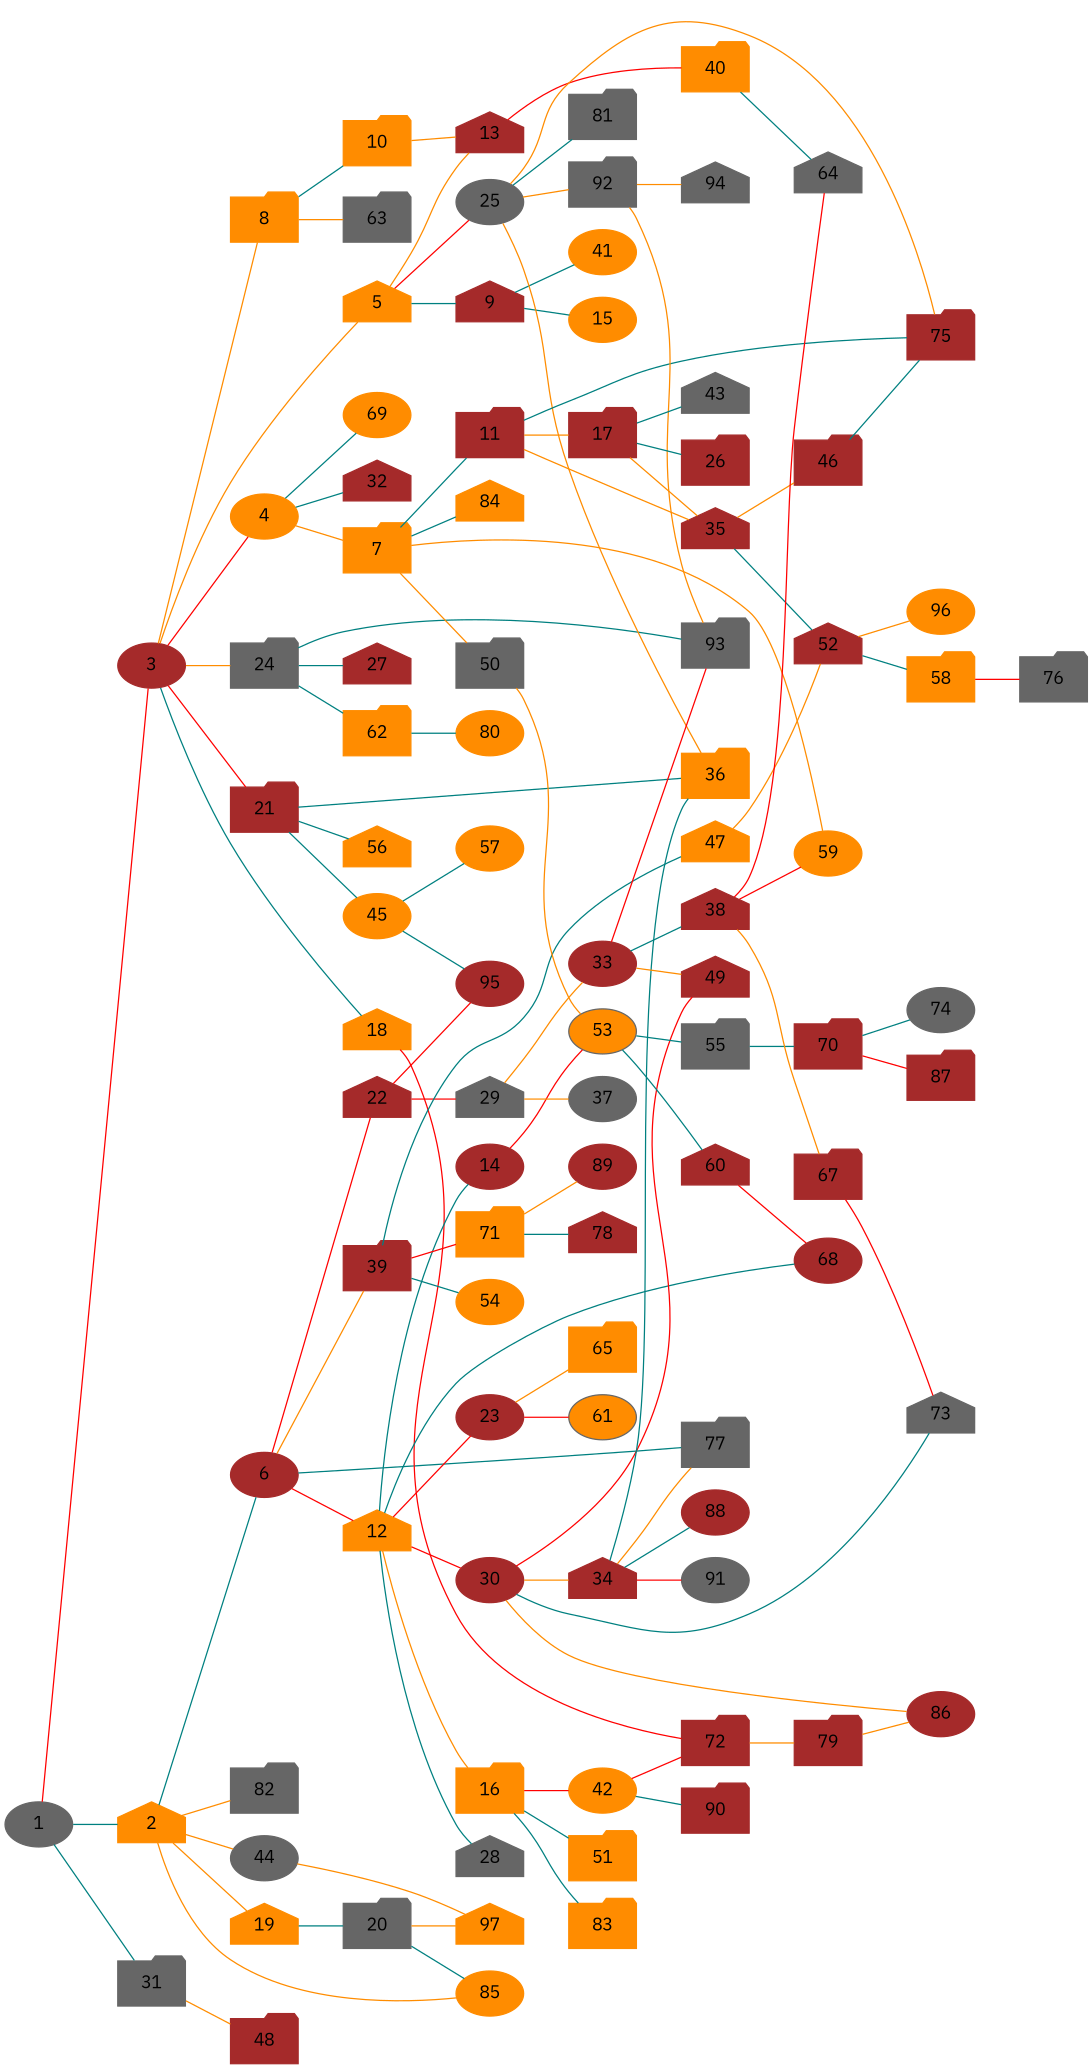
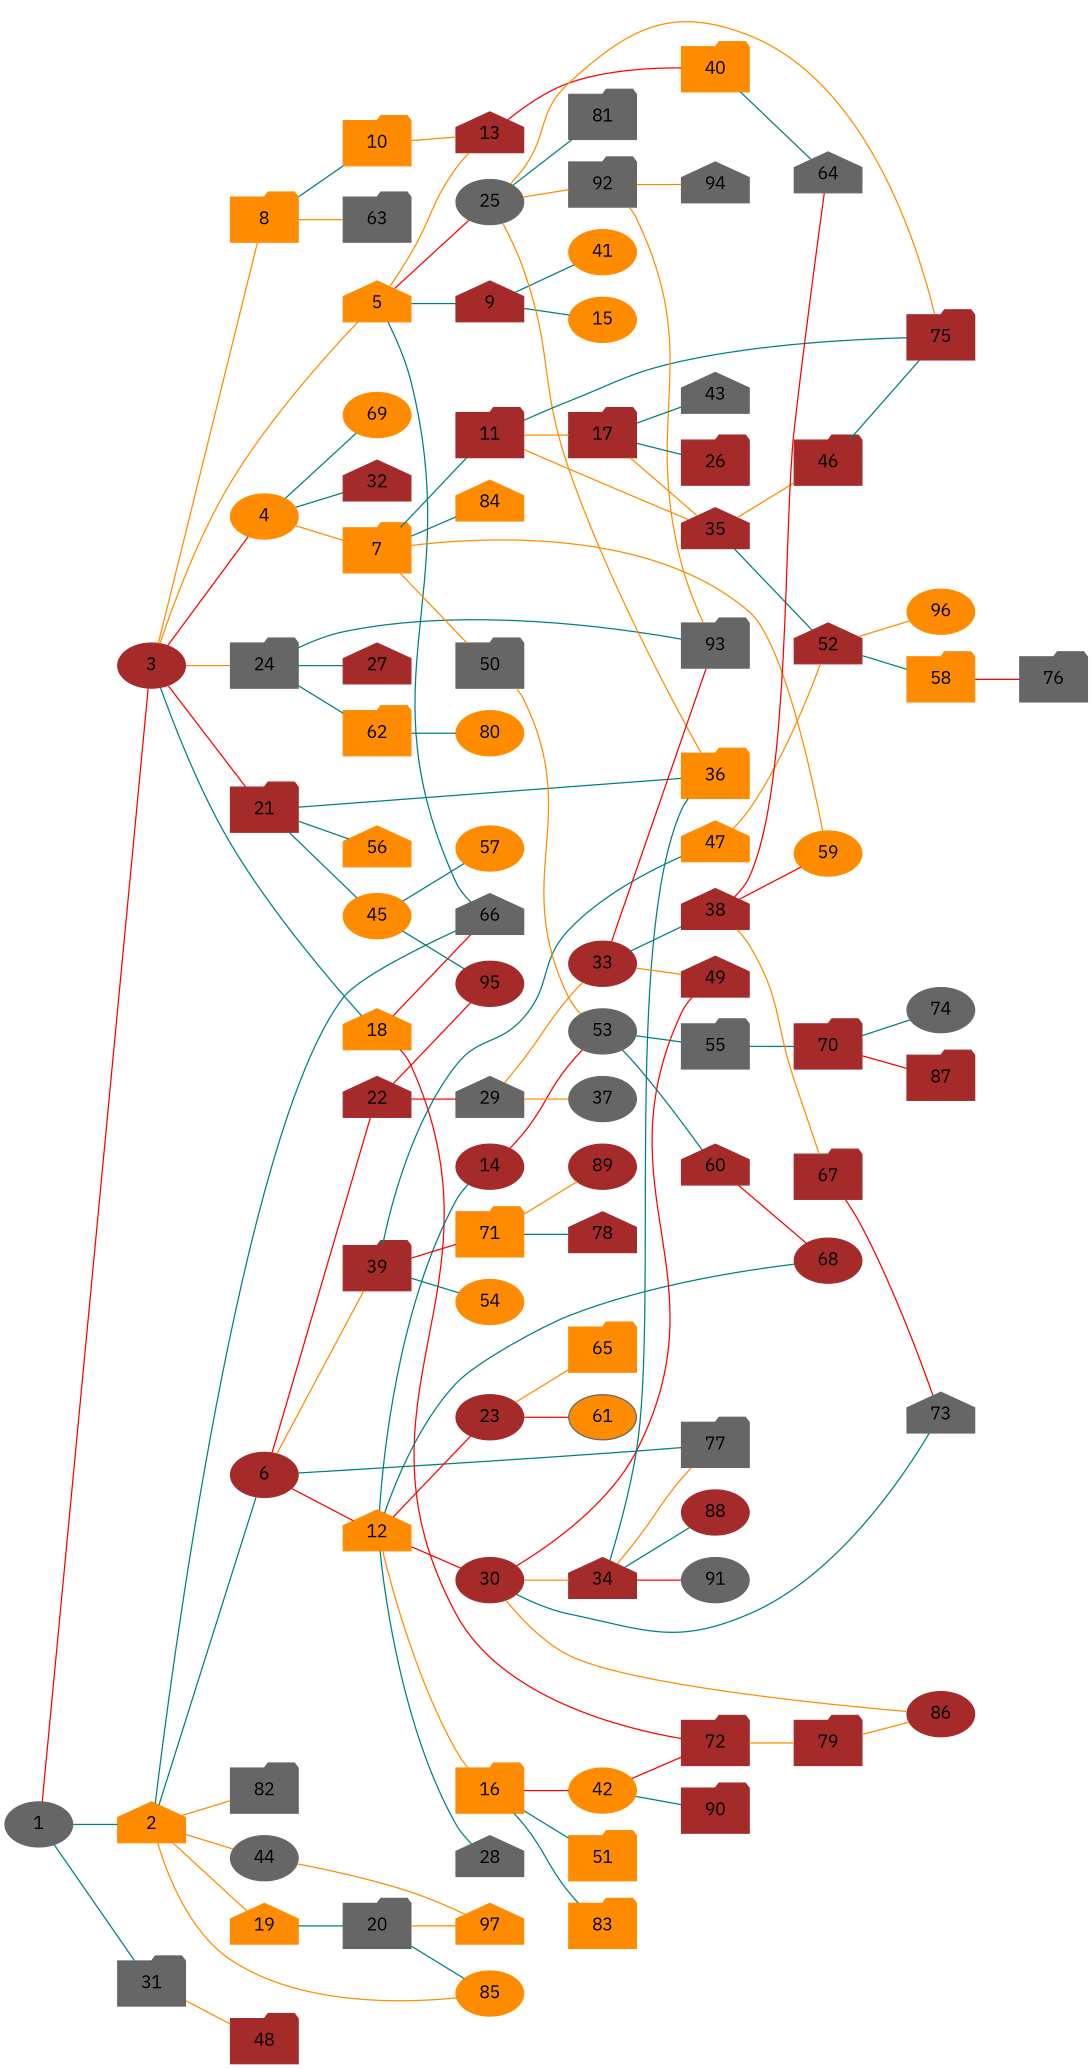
none -> (490, 916)
(603, 1031) -> (603, 1031)
